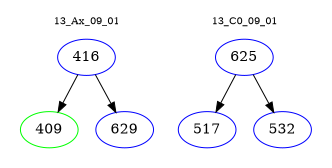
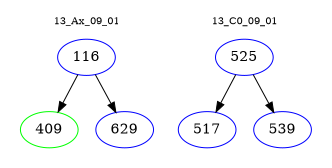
(86, 57) -> (86, 57)
(244, 57) -> (244, 57)
(283, 130) -> (283, 130)
